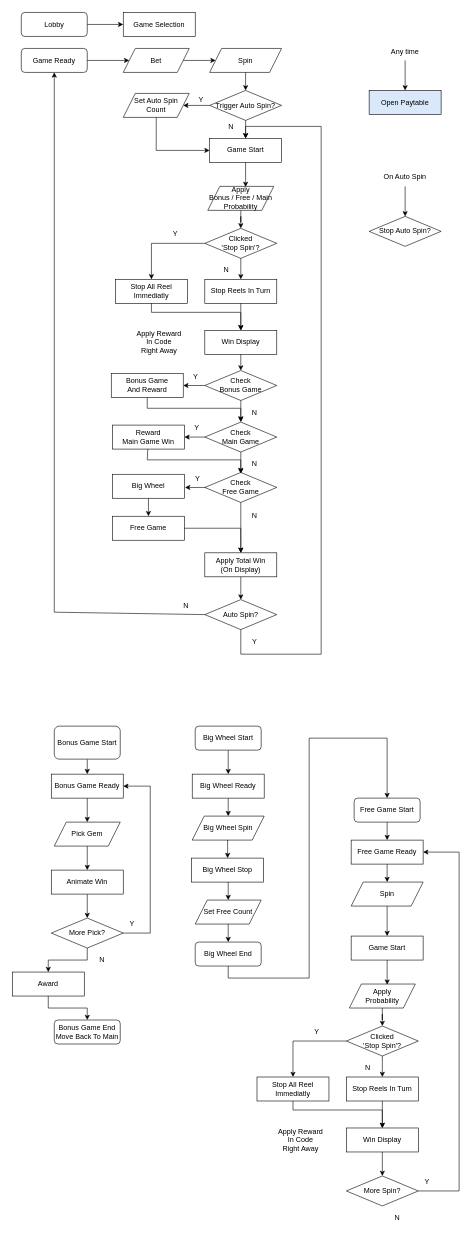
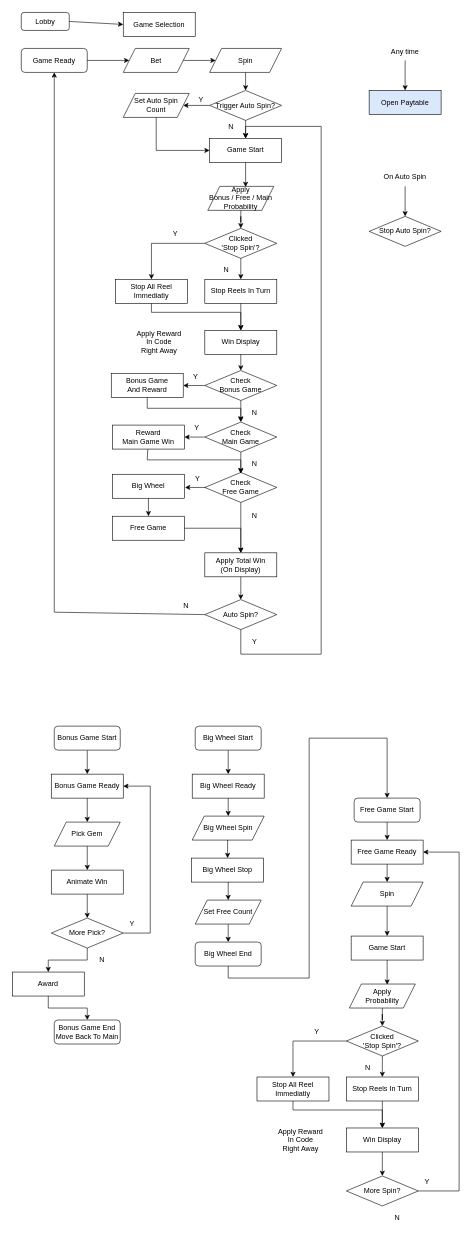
(54, 24) -> (45, 21)
(87, 743) -> (87, 738)
